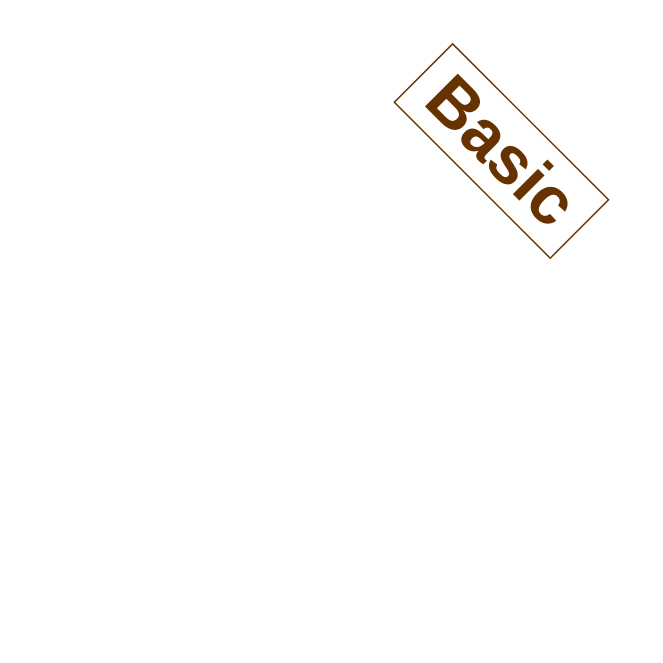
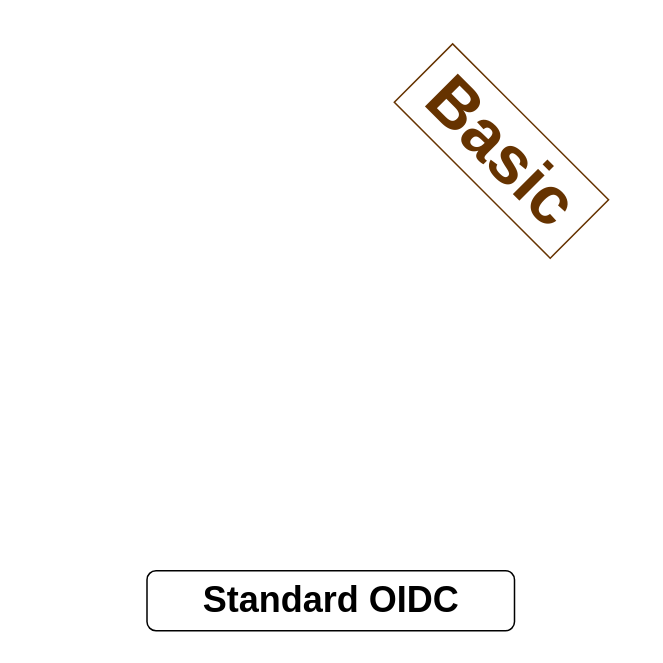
none -> (331, 601)
